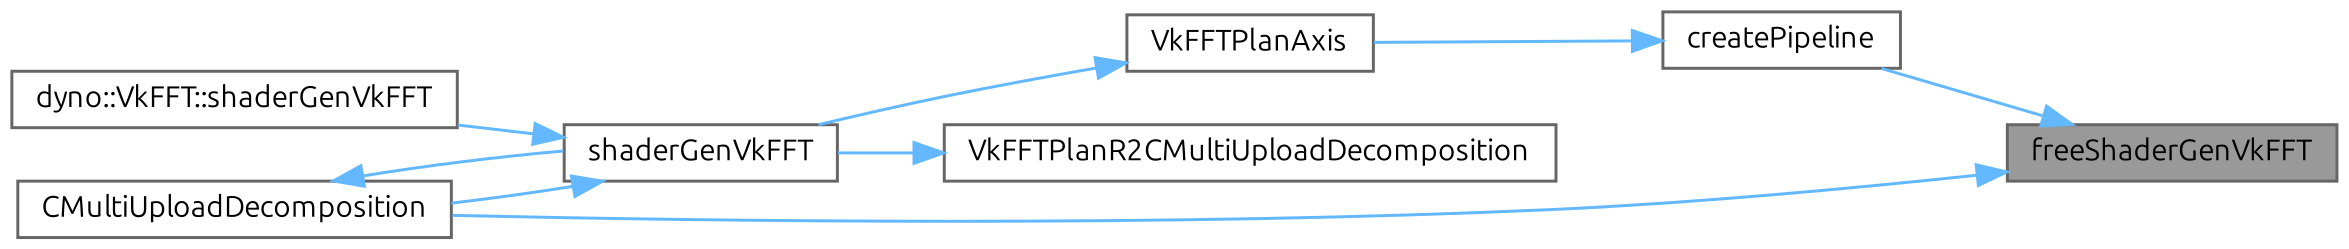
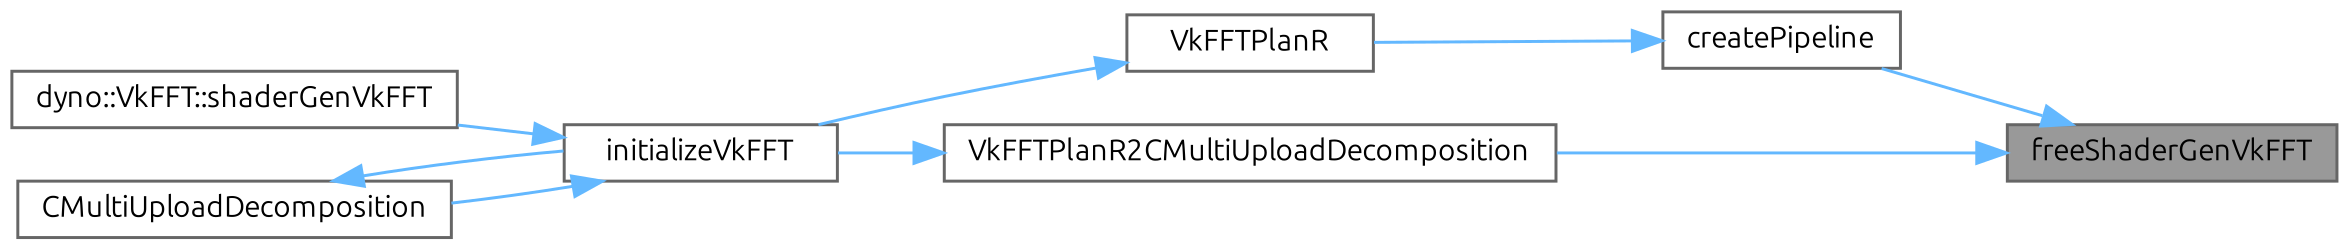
(1250, 43) -> (1250, 43)
(701, 153) -> (701, 153)
(1215, 219) -> (1767, 153)
